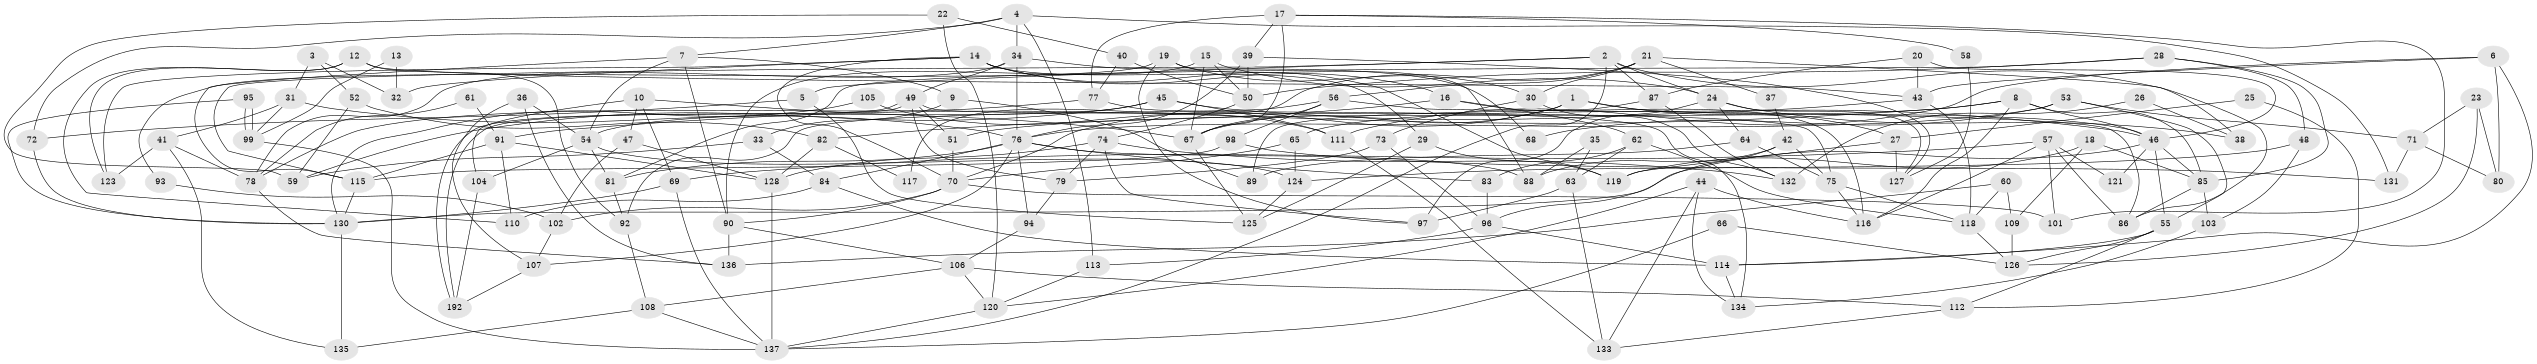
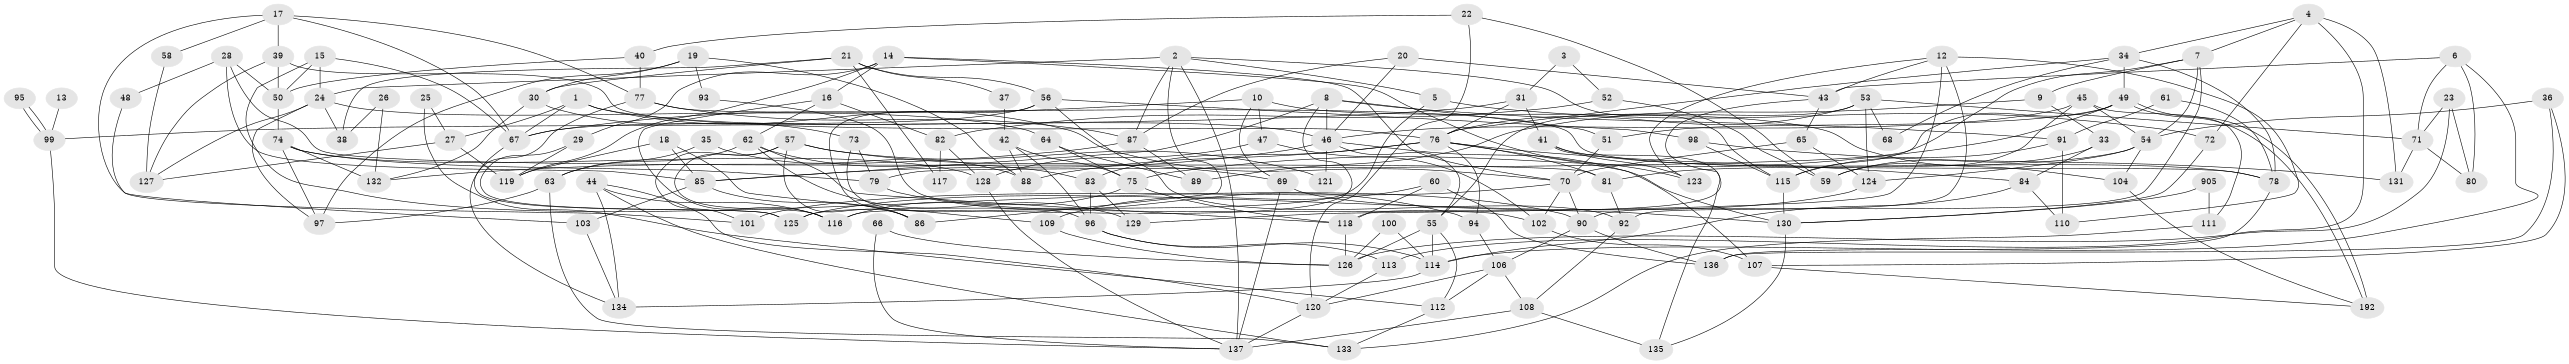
(1996, 88) -> (2426, 94)
(397, 98) -> none
(868, 98) -> (2209, 182)
none -> (781, 118)
(636, 161) -> none
(2022, 164) -> (1866, 140)
(35, 190) -> none
none -> (1134, 224)
none -> (1389, 224)
